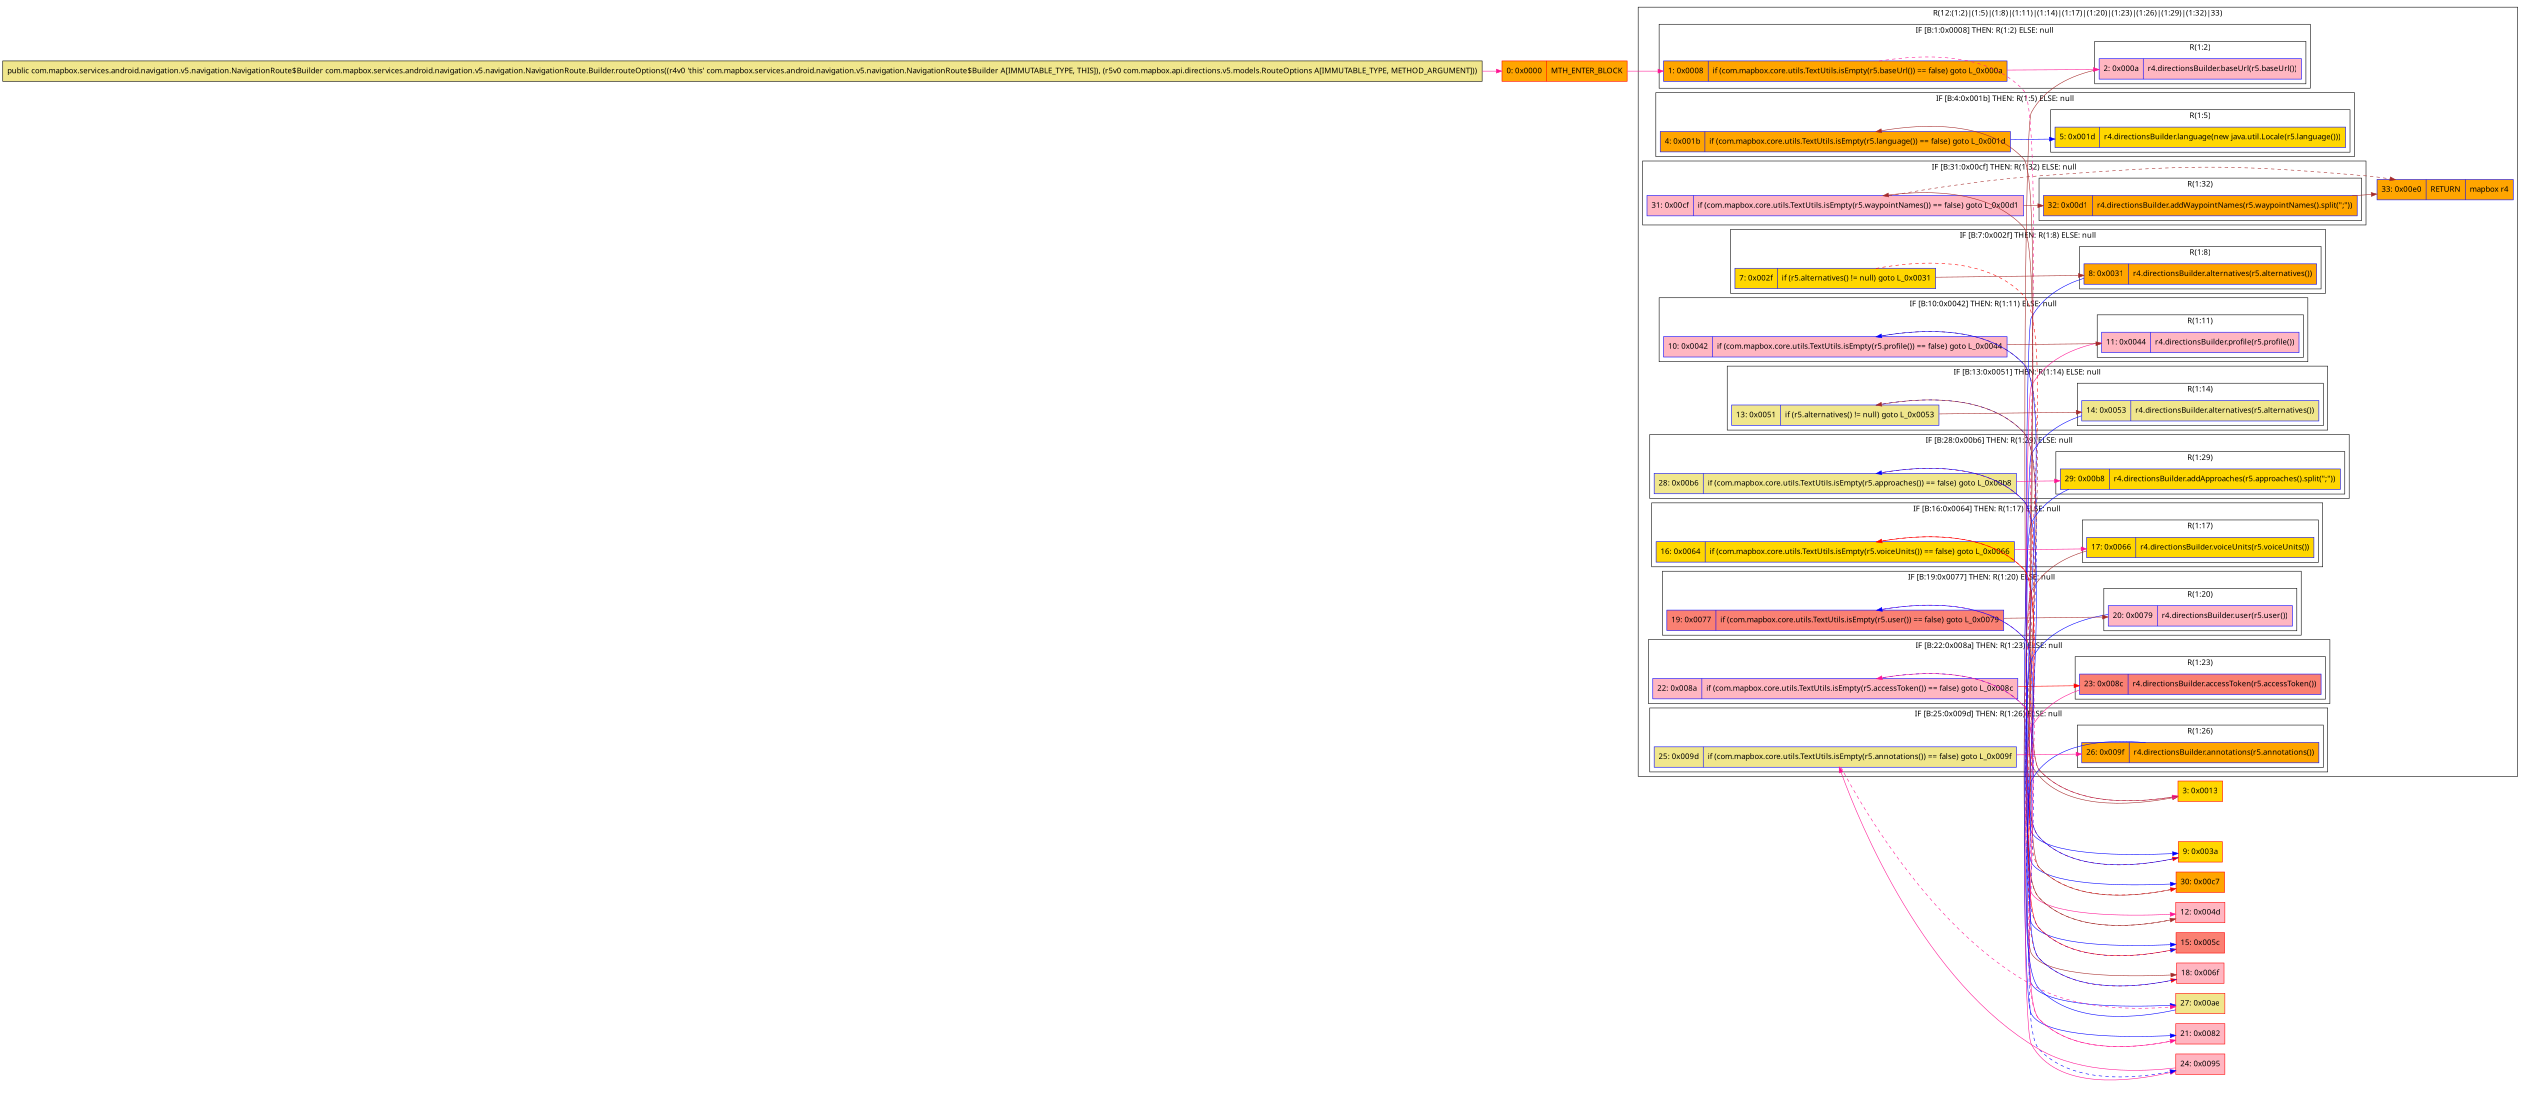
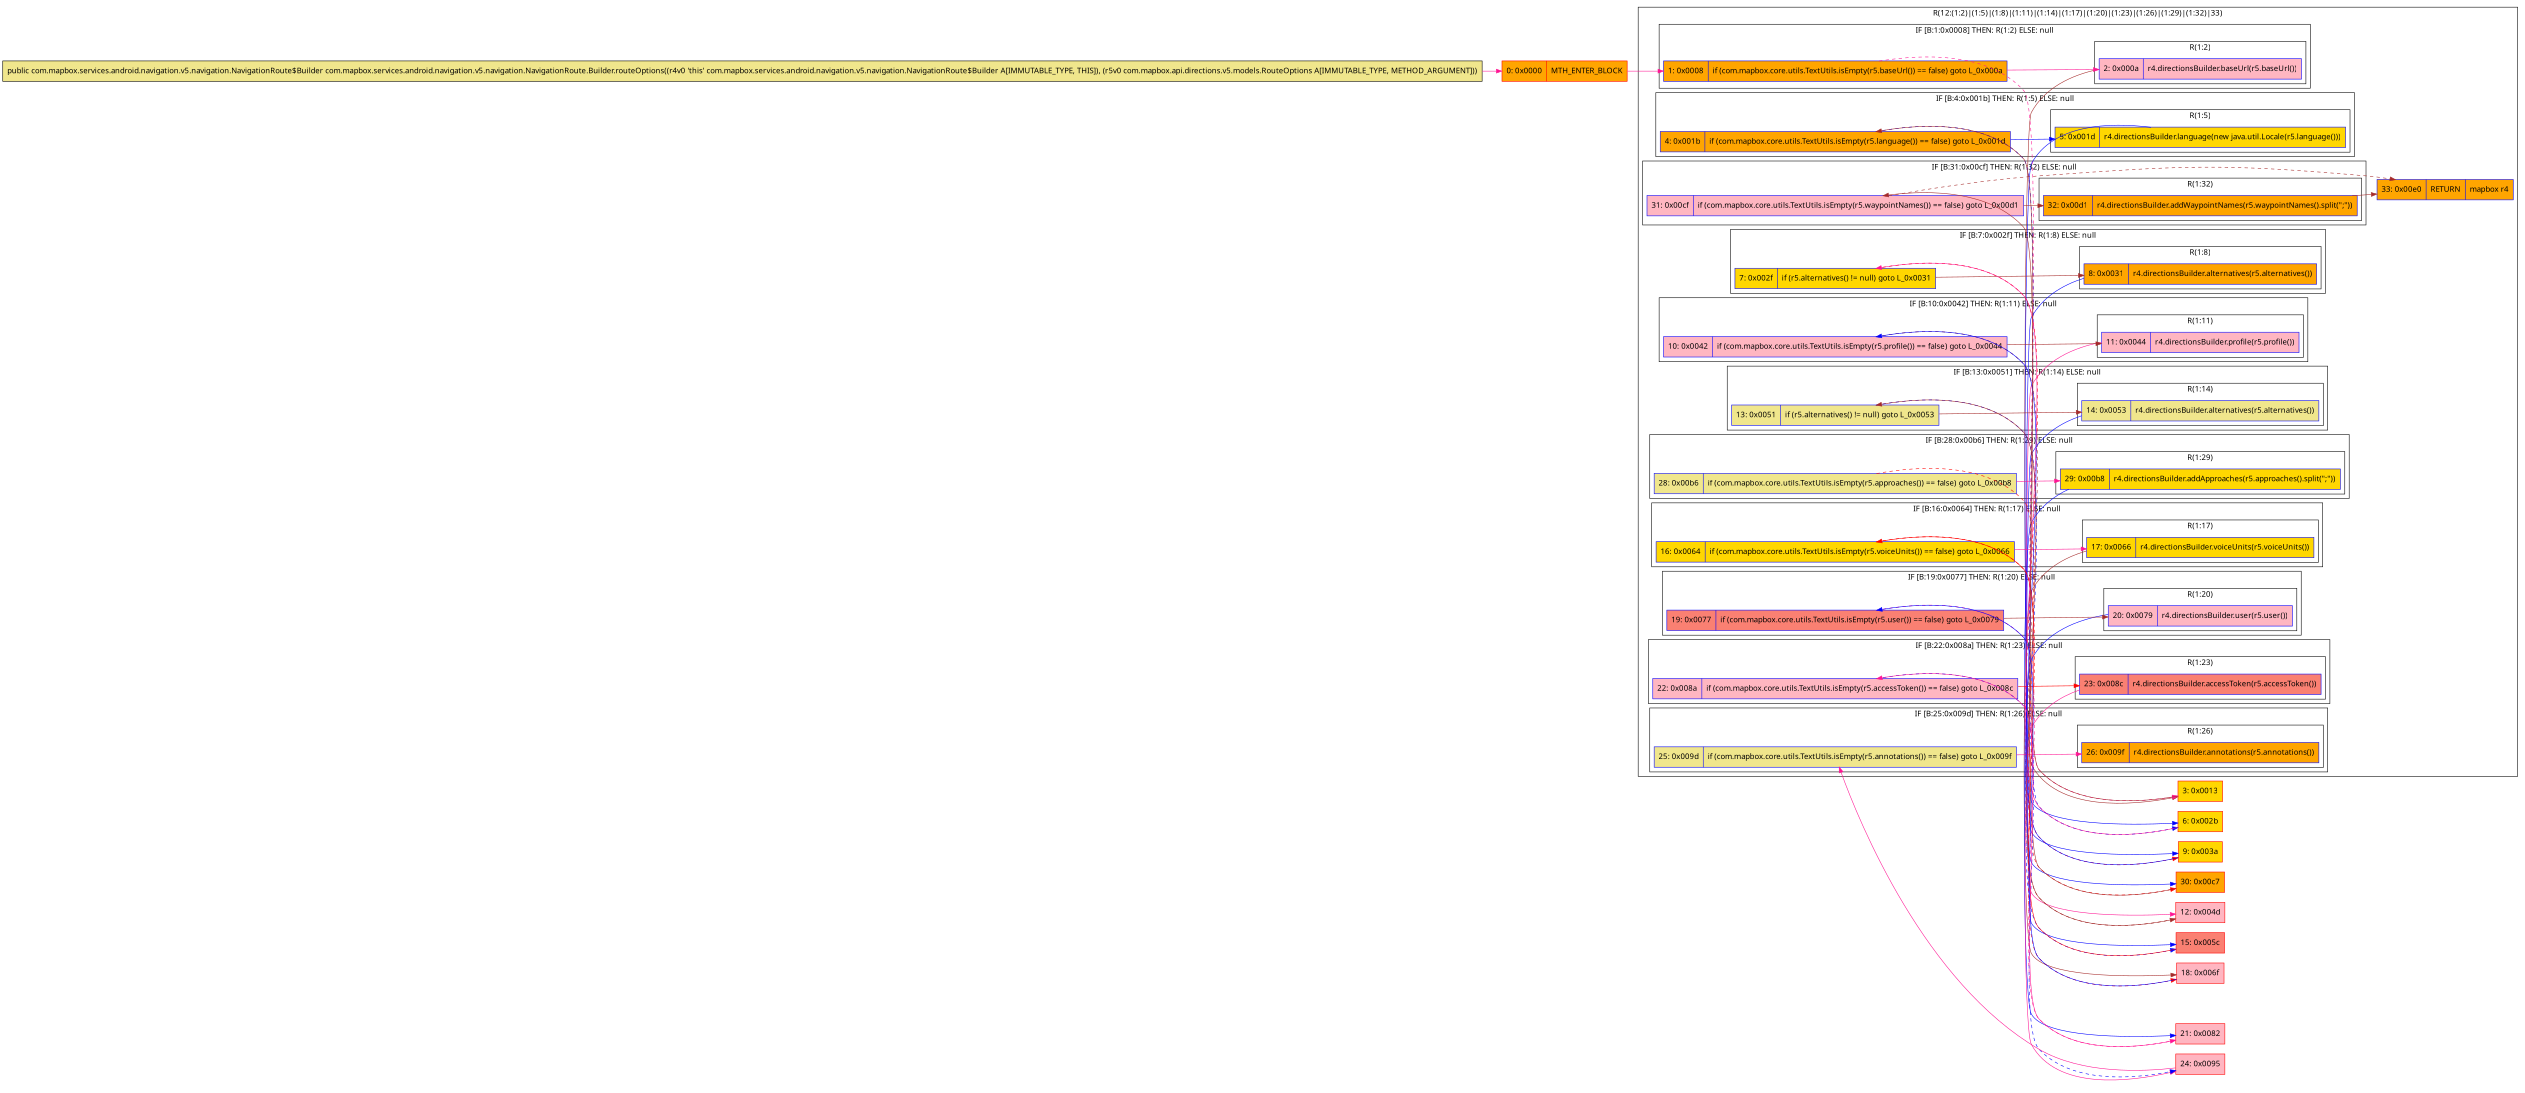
none -> (2200, 822)
(2200, 1004) -> none
